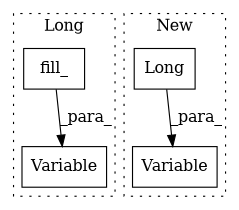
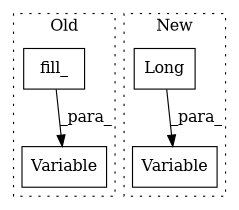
(64, 27) -> (64, 27)
